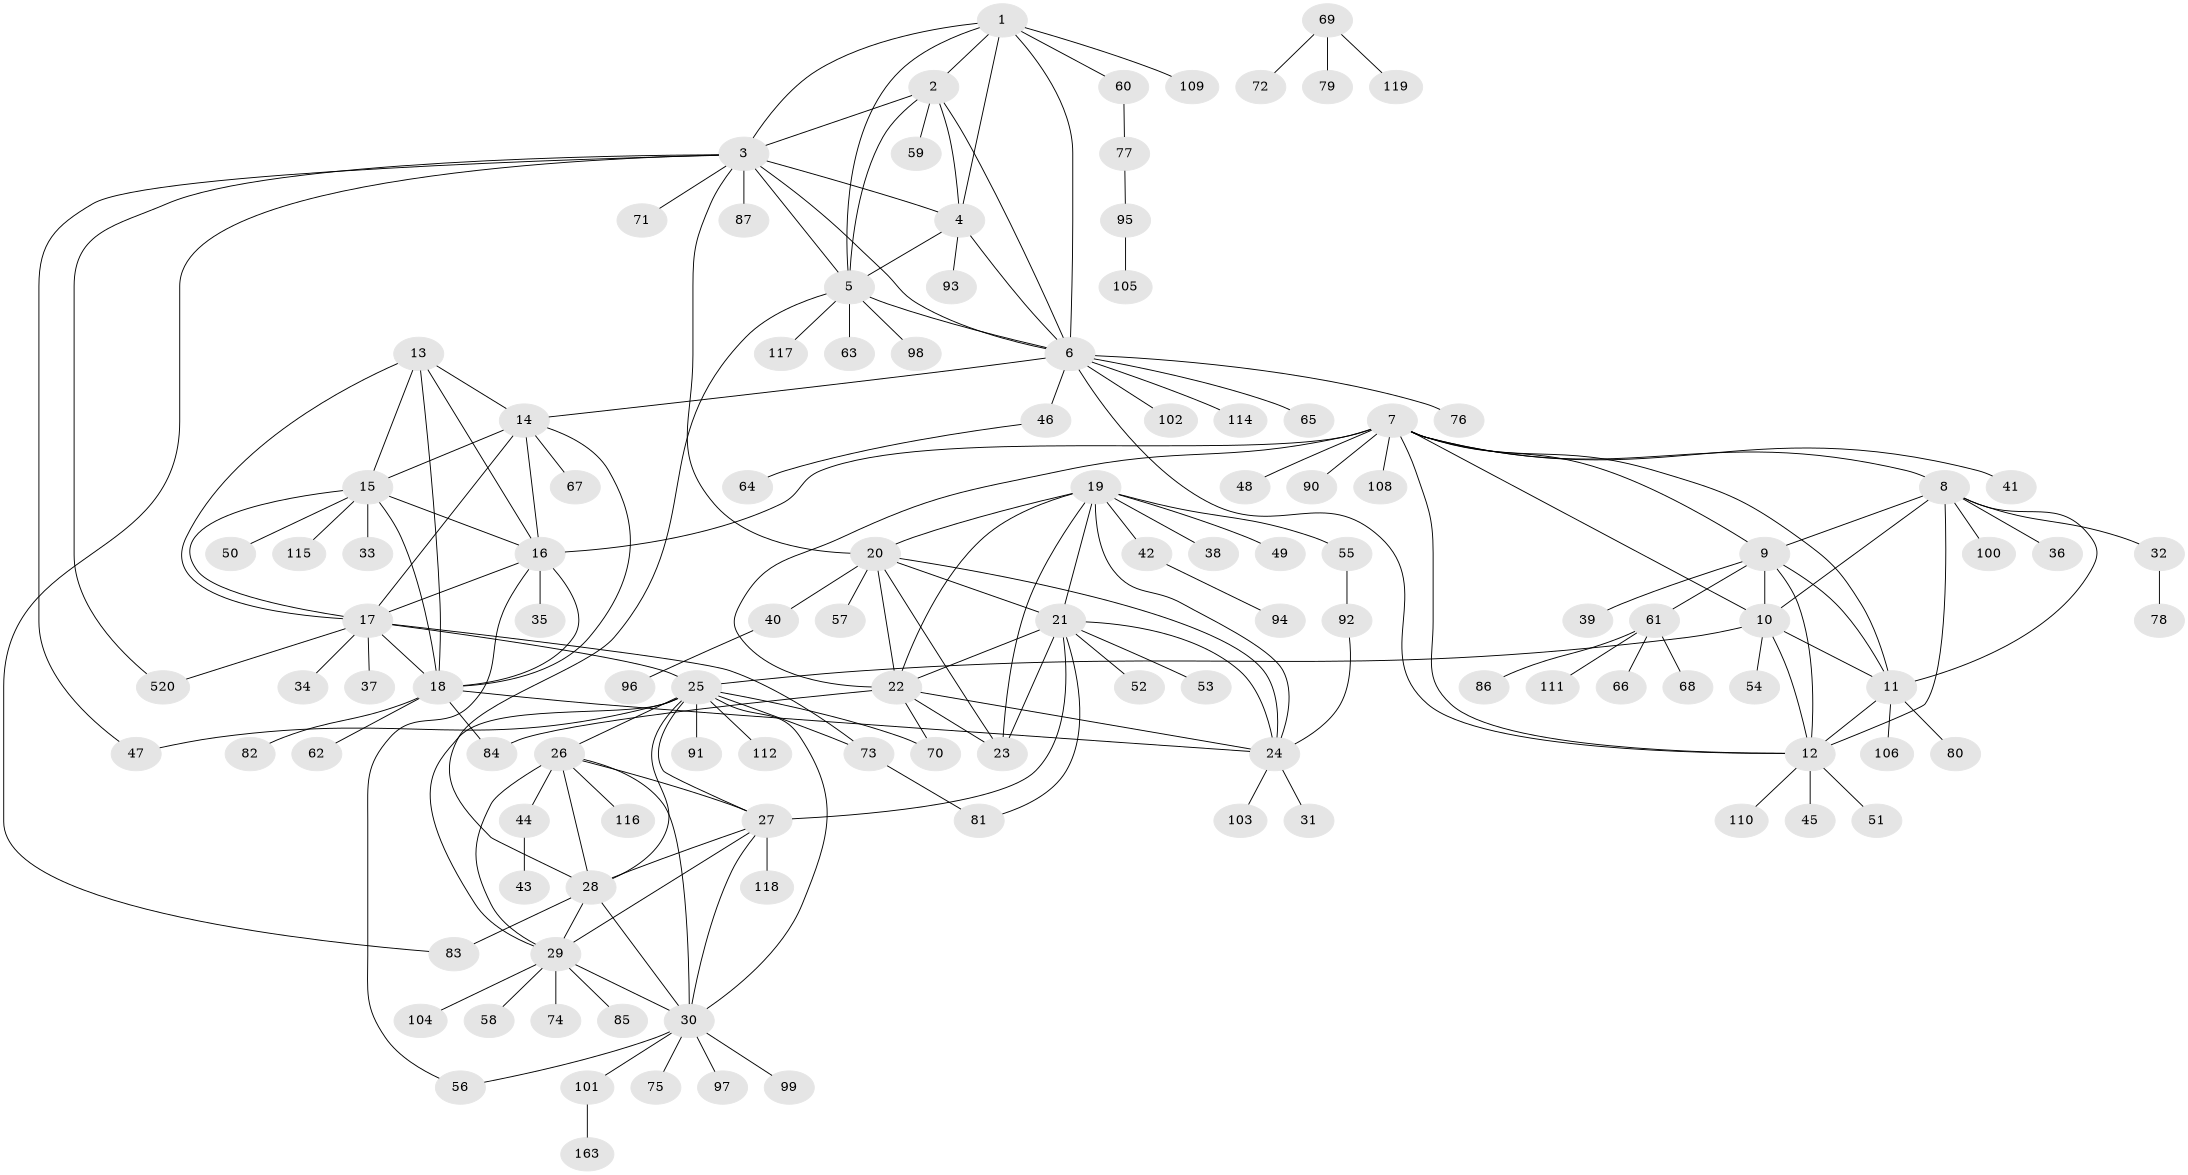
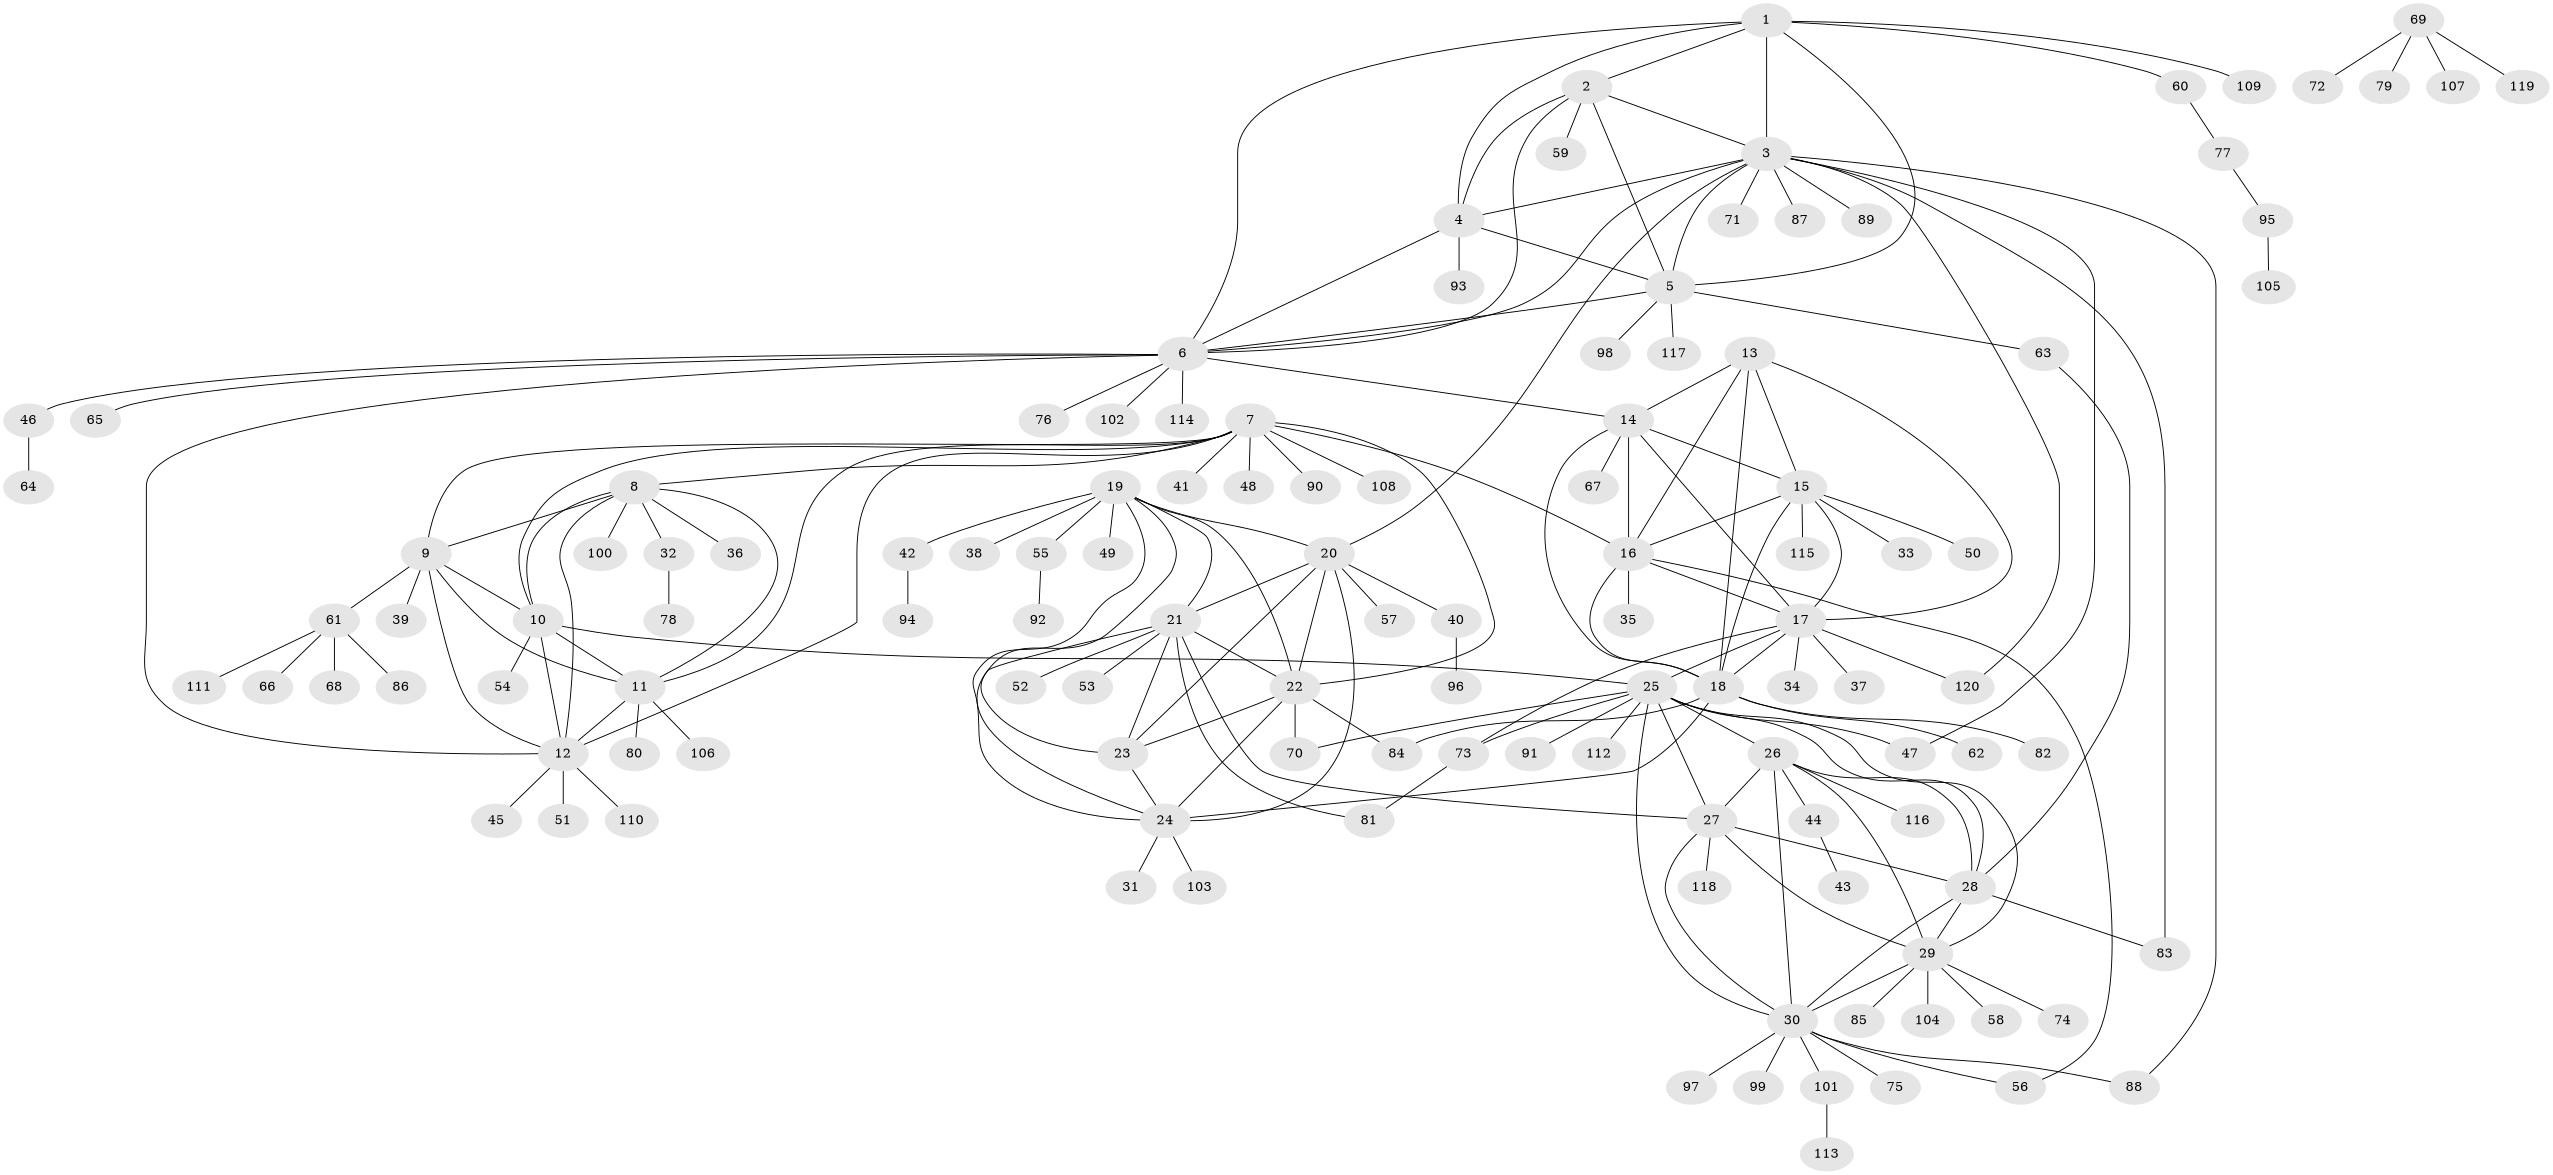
none -> (2453, 87)
none -> (1867, 220)
(624, 623) -> (2129, 632)
(163, 687) -> (1968, 687)
(1342, 701) -> (1144, 787)
none -> (2134, 1088)
(587, 1154) -> (1827, 1154)
